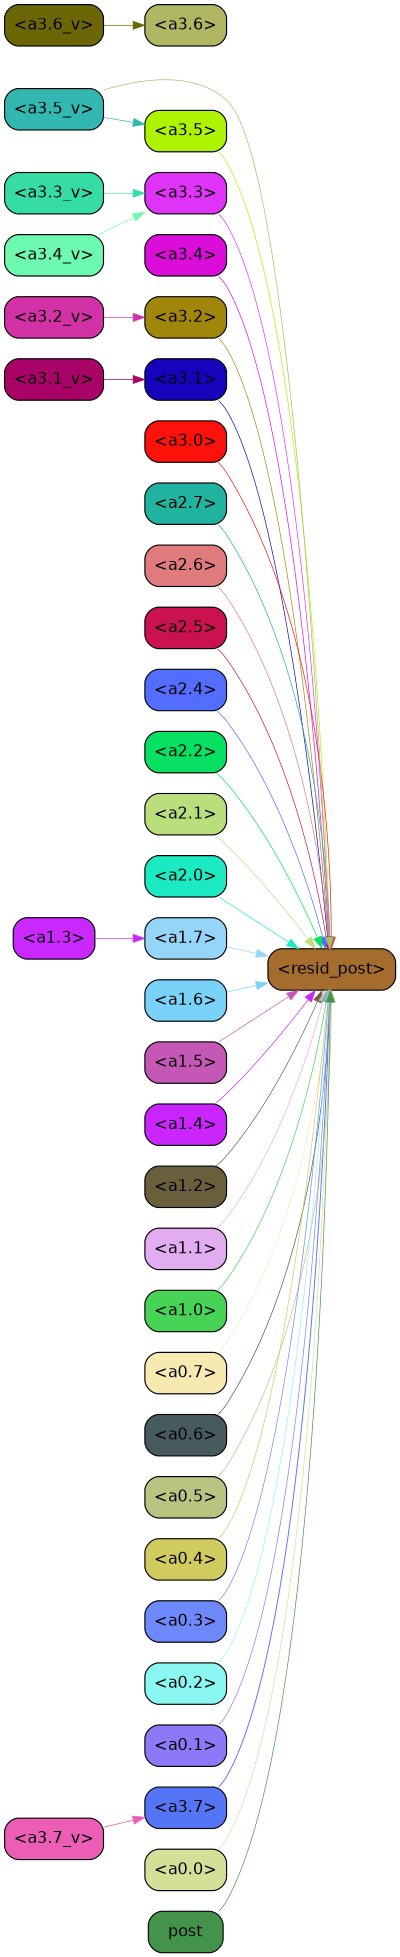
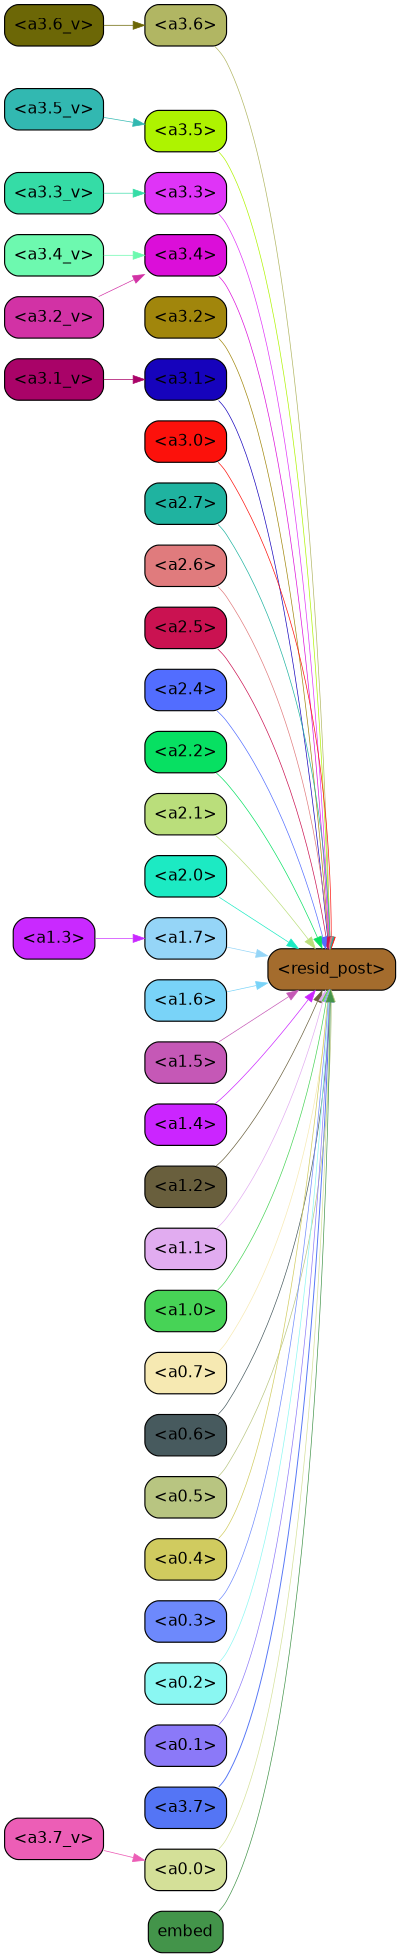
(116, 226) -> (118, 255)
(279, 305) -> (303, 463)
(118, 317) -> (116, 288)
(119, 1824) -> (119, 1854)
(186, 1932) -> (186, 1932)
